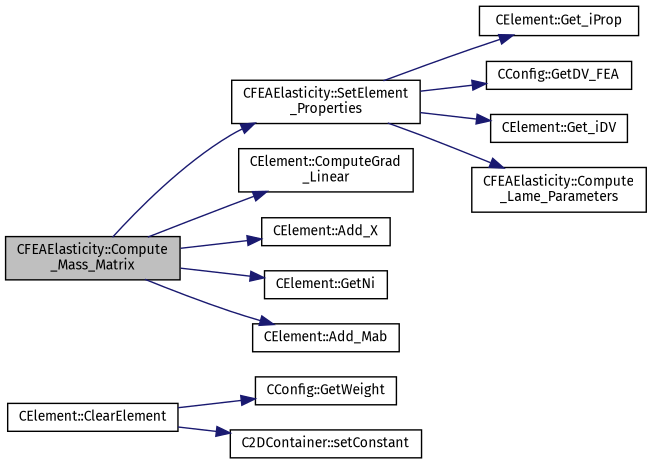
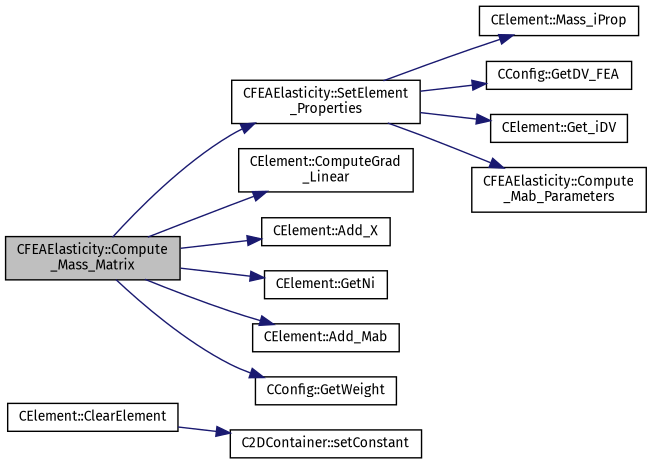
(559, 21) -> (559, 21)
(559, 190) -> (559, 190)
(210, 404) -> (179, 332)
